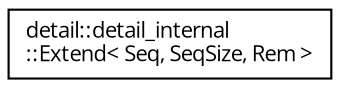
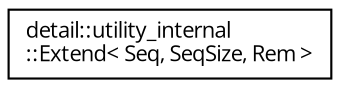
(170, 44) -> (170, 44)
